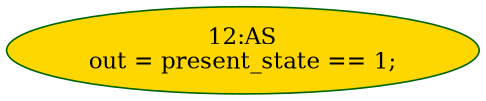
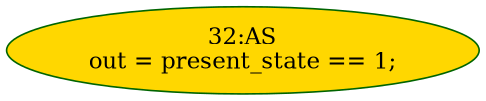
(243, 50) -> (243, 50)
